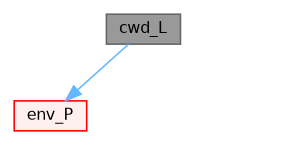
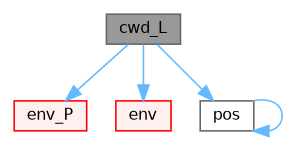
none -> (143, 116)
none -> (227, 116)
